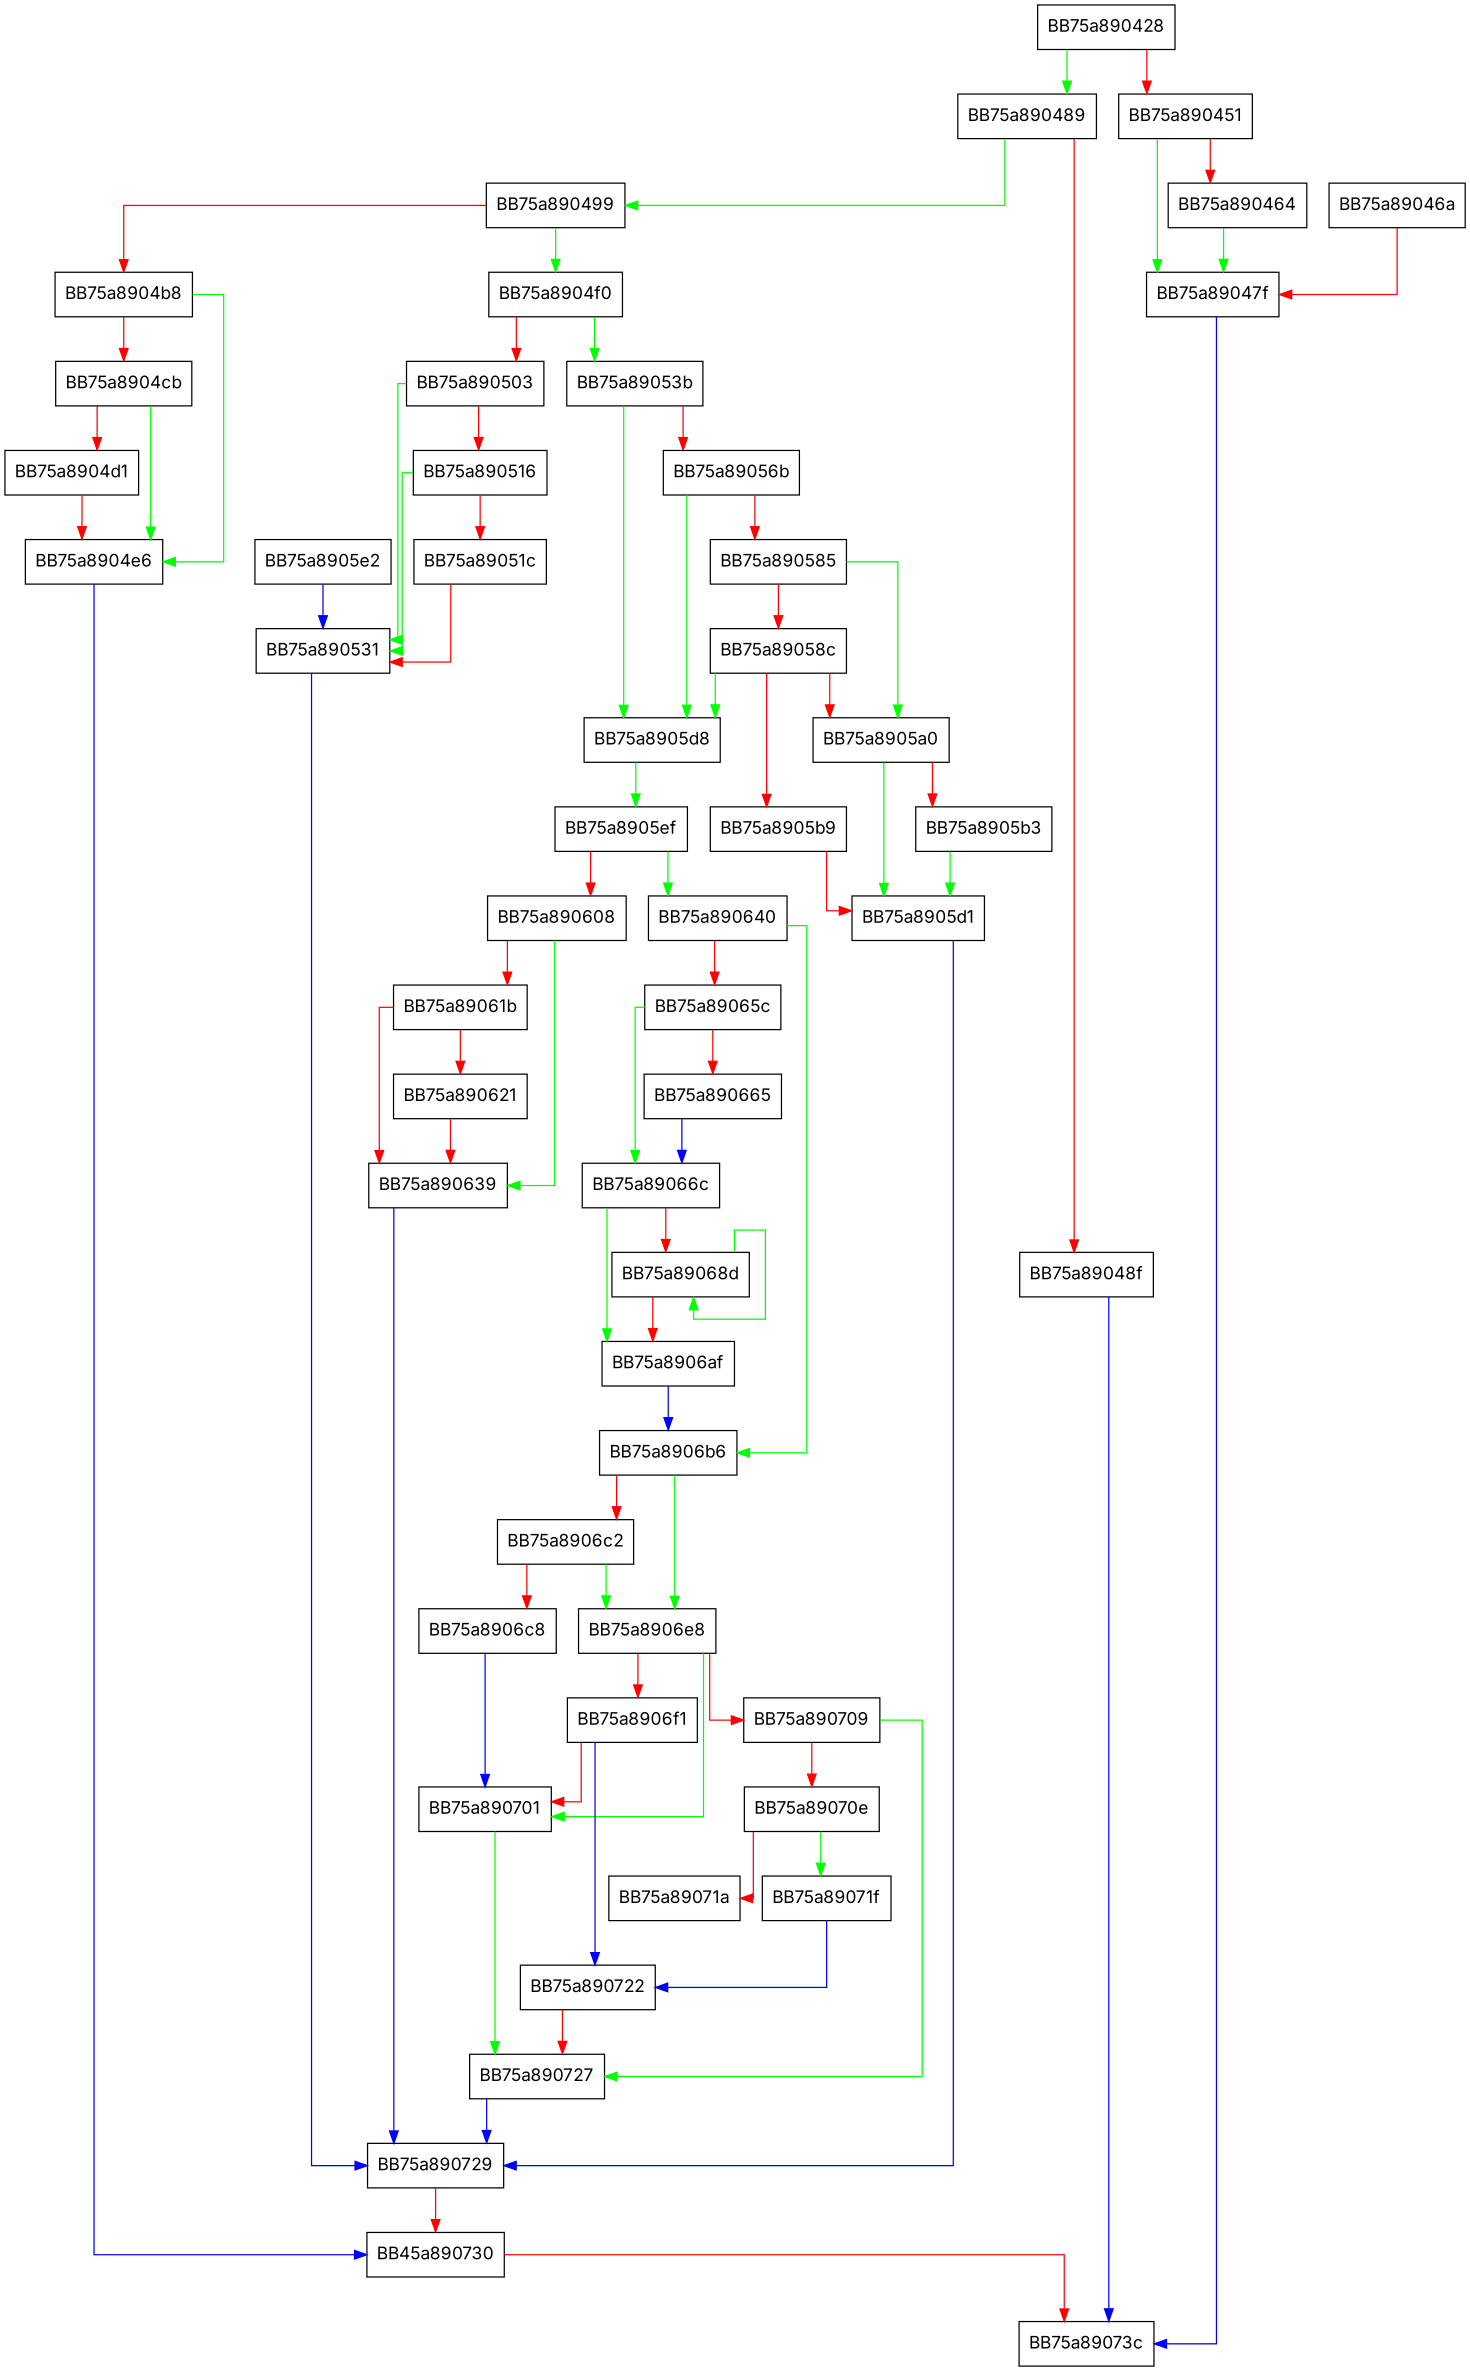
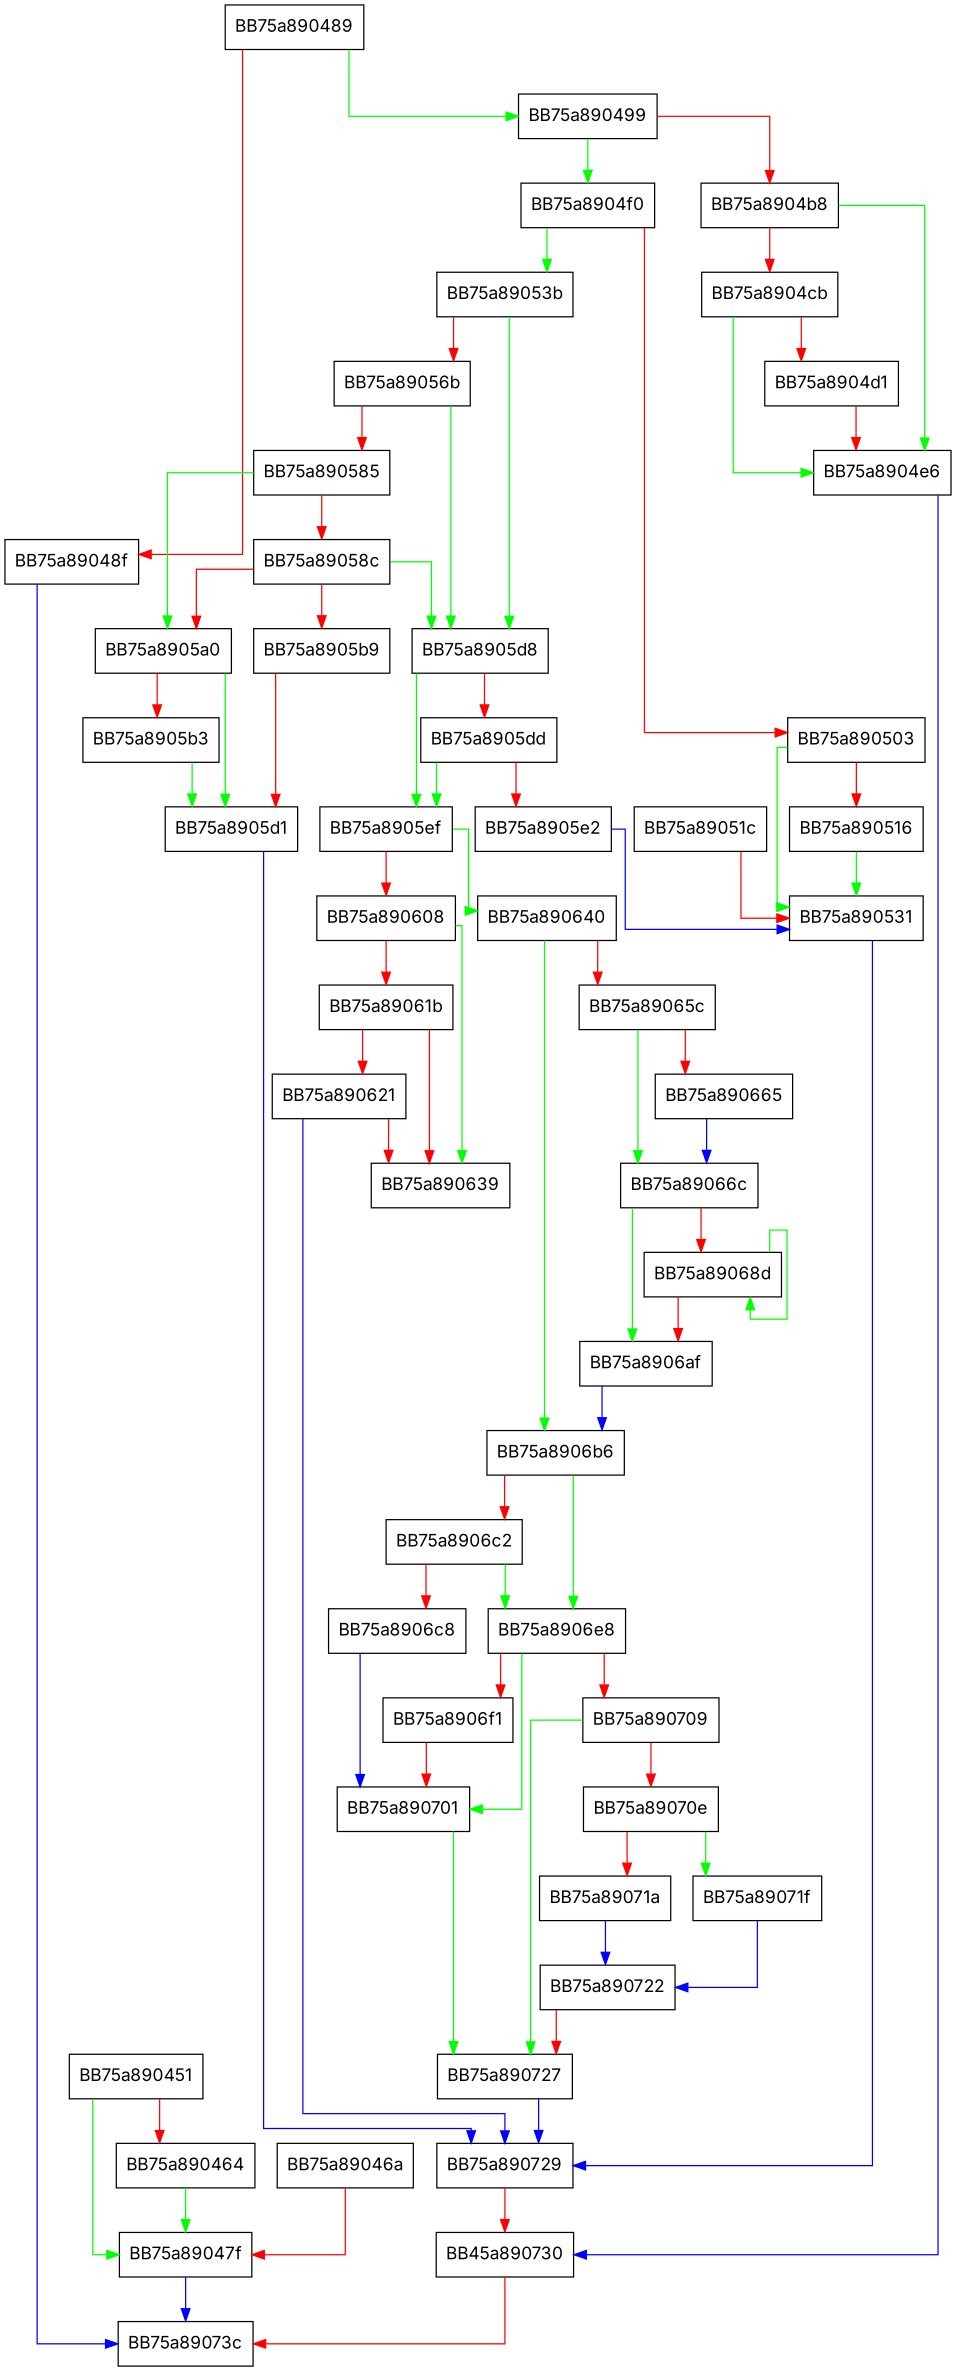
(1106, 27) -> none
(480, 511) -> none
none -> (489, 740)
(394, 1669) -> (303, 1726)
(595, 1848) -> (605, 1937)
